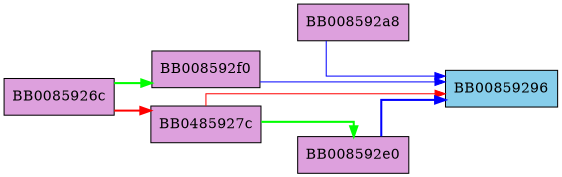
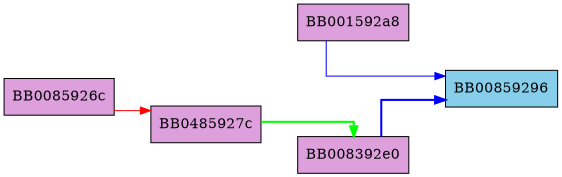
(353, 22) -> (353, 22)
(206, 69) -> none
(314, 94) -> none
(127, 111) -> (127, 111)
(353, 155) -> (353, 155)
